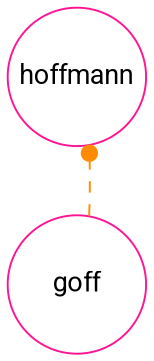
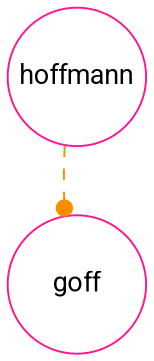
(90, 188) -> (64, 173)
